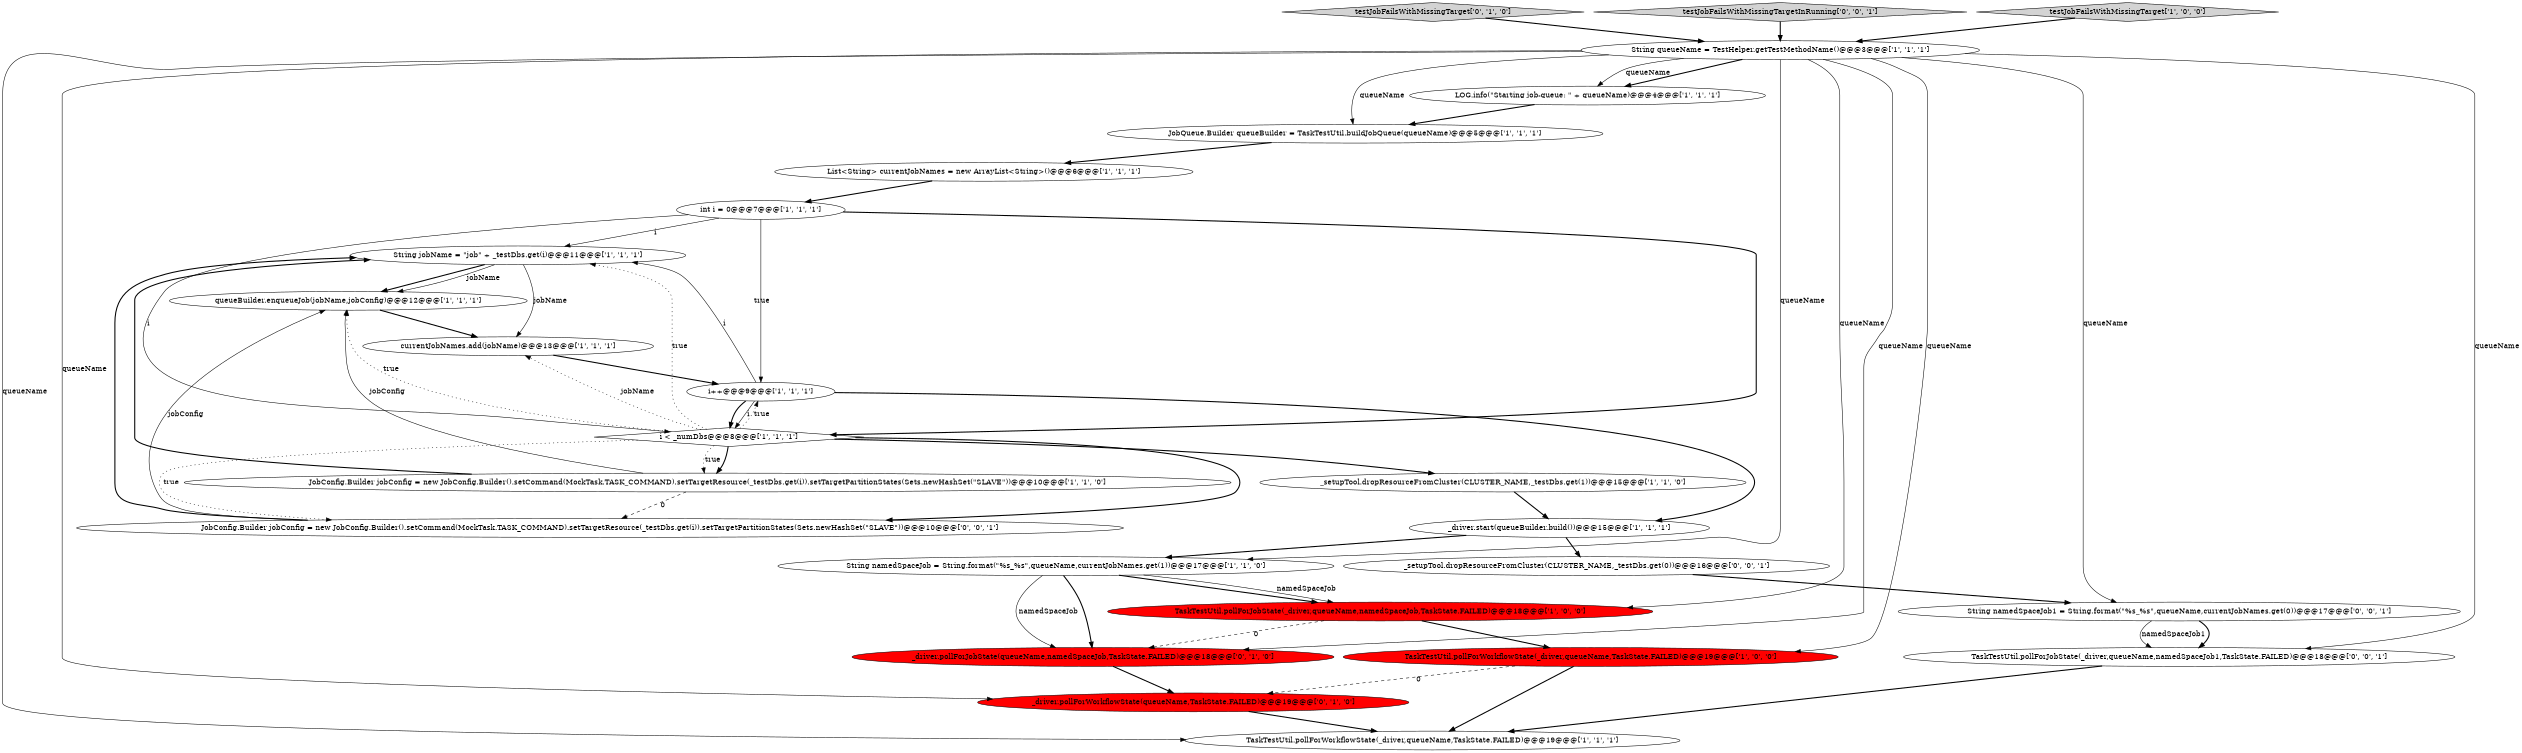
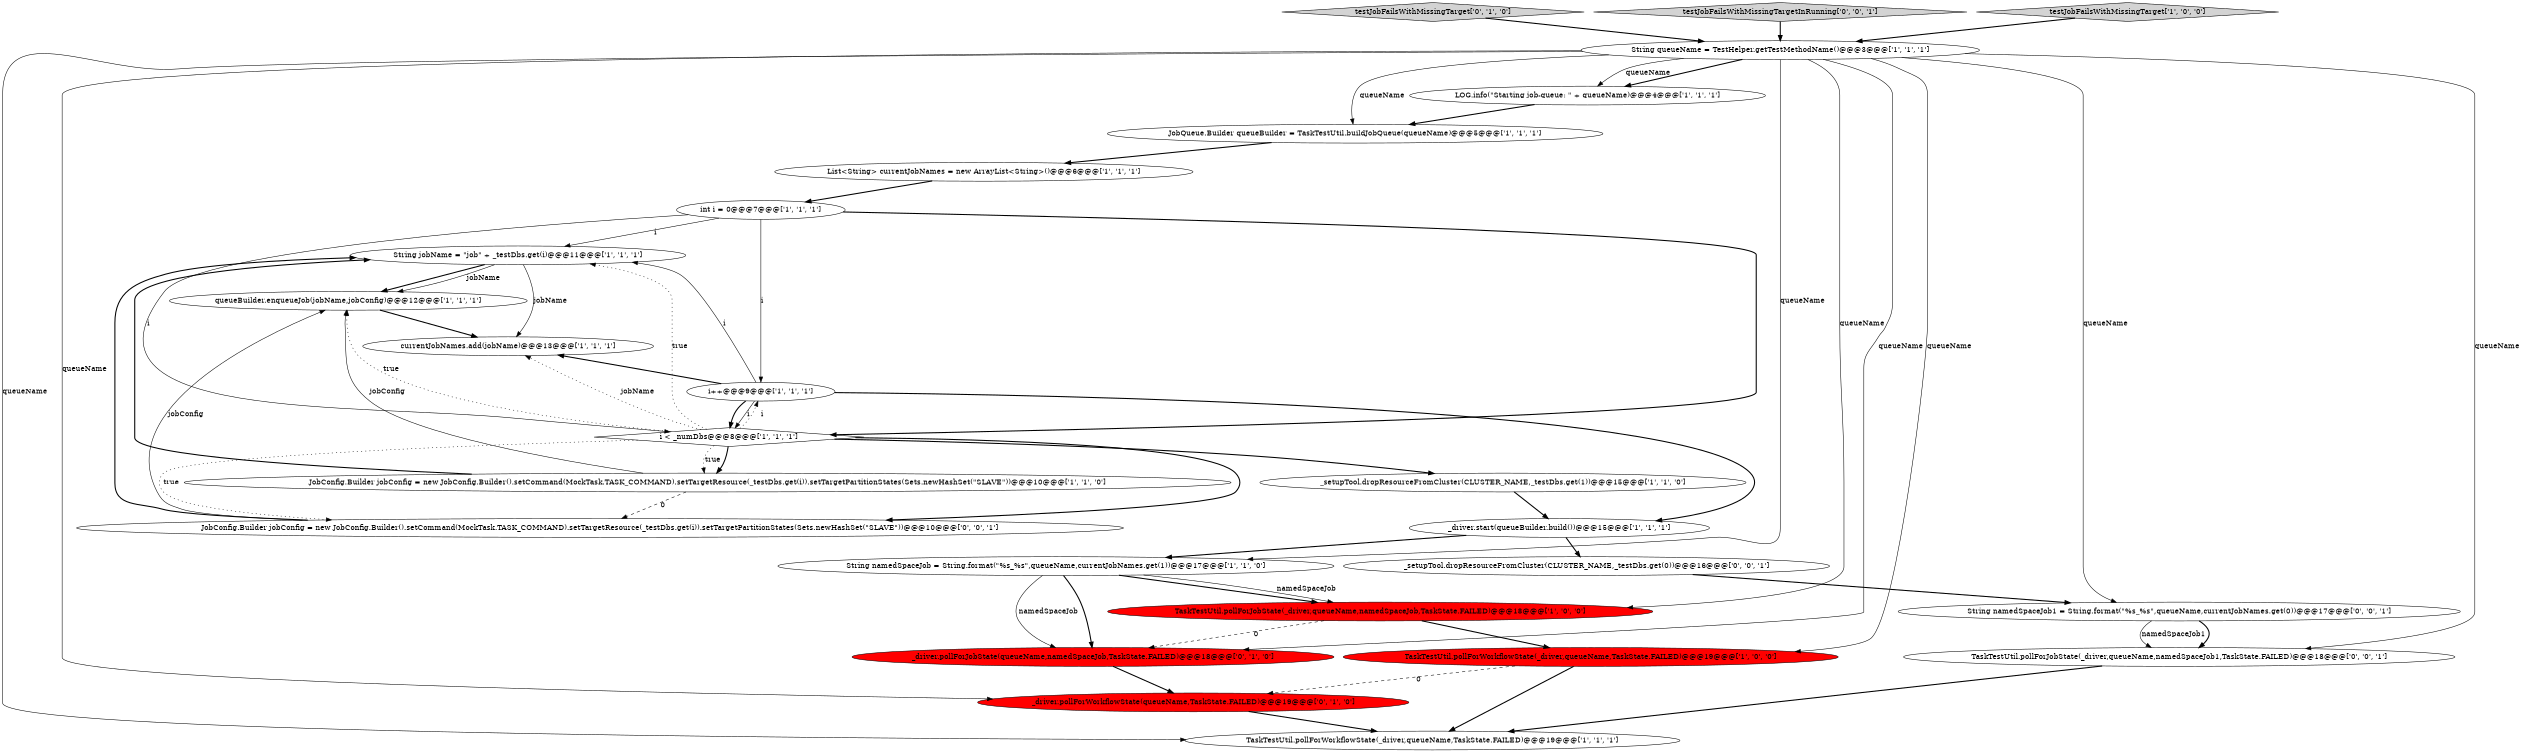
(762, 301) -> (762, 301)
(633, 369) -> (642, 370)
(762, 414) -> (762, 414)
